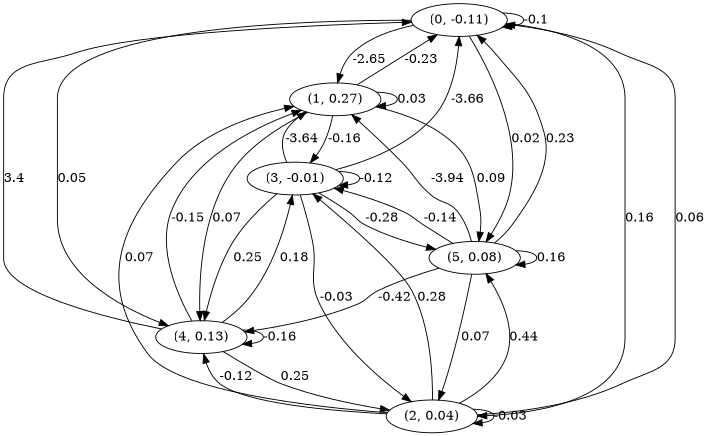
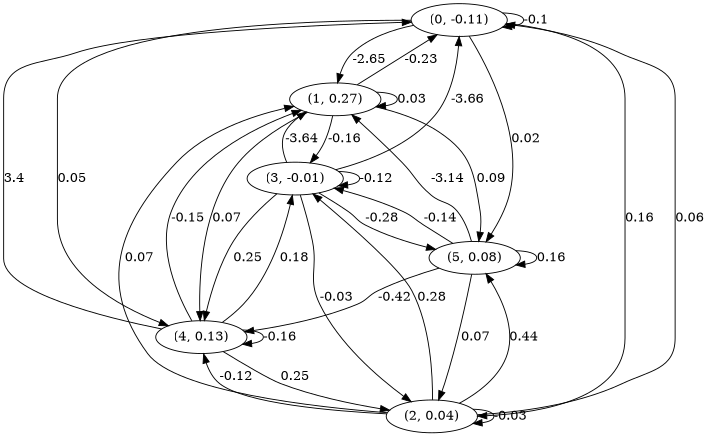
(545, 140) -> none
(448, 179) -> (448, 179)
